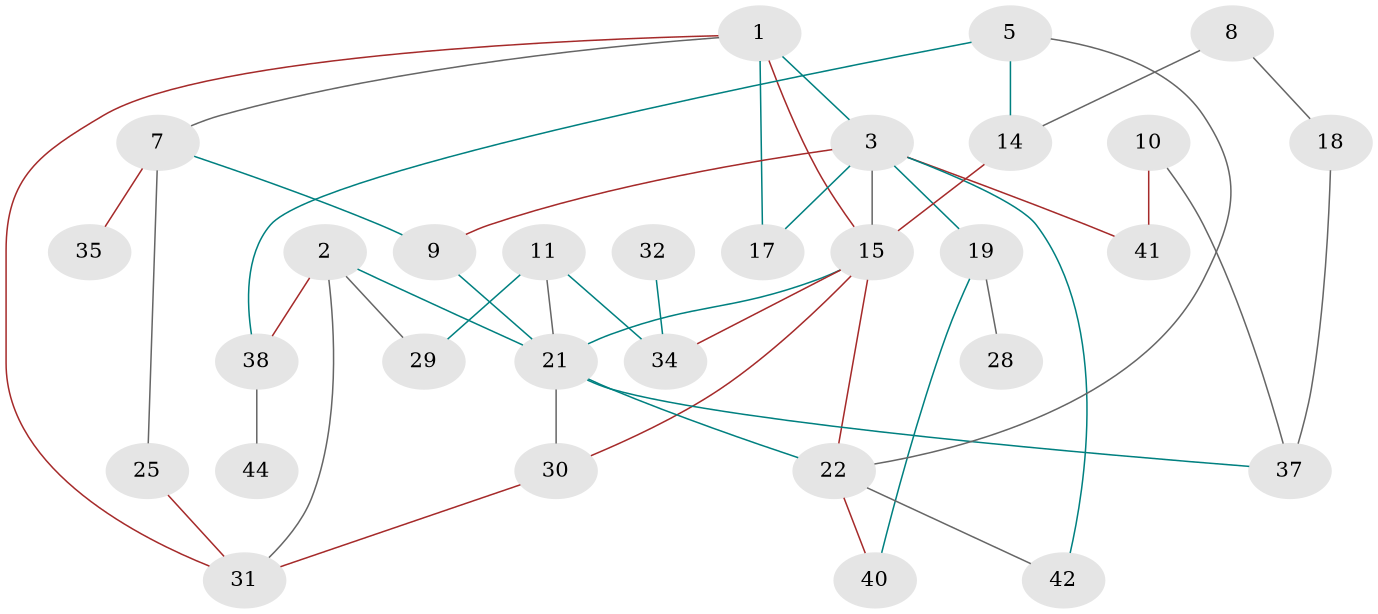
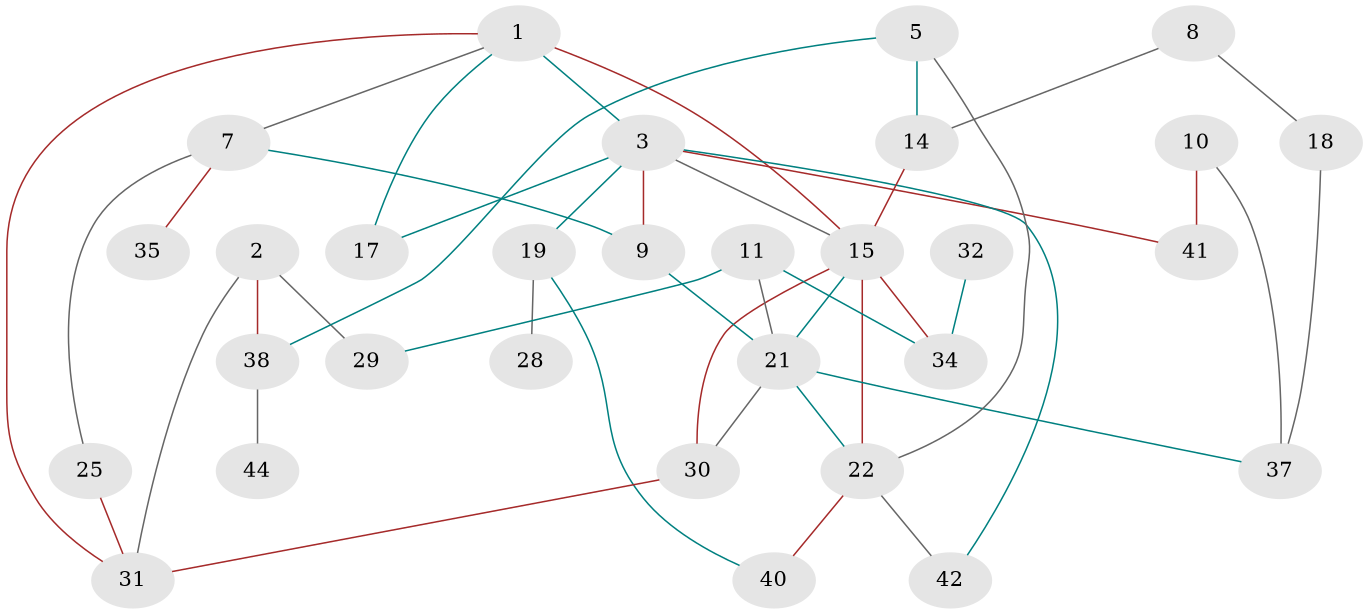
(440, 307) -> none
